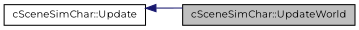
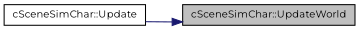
(169, 8) -> (159, 22)
